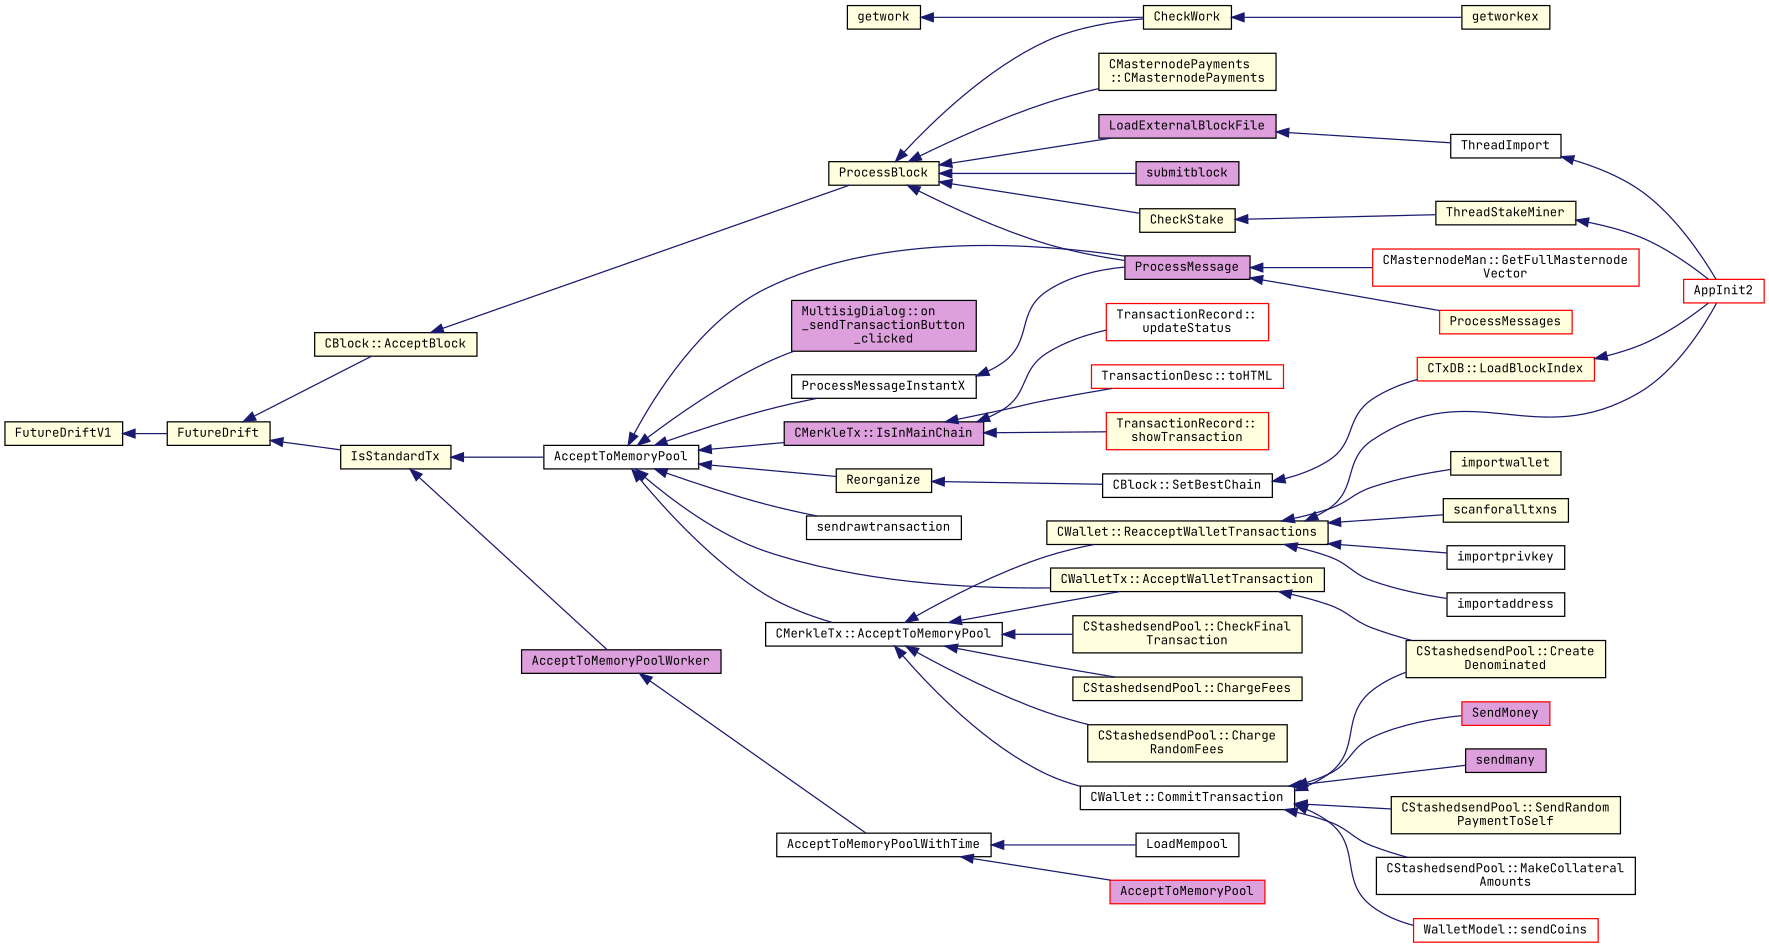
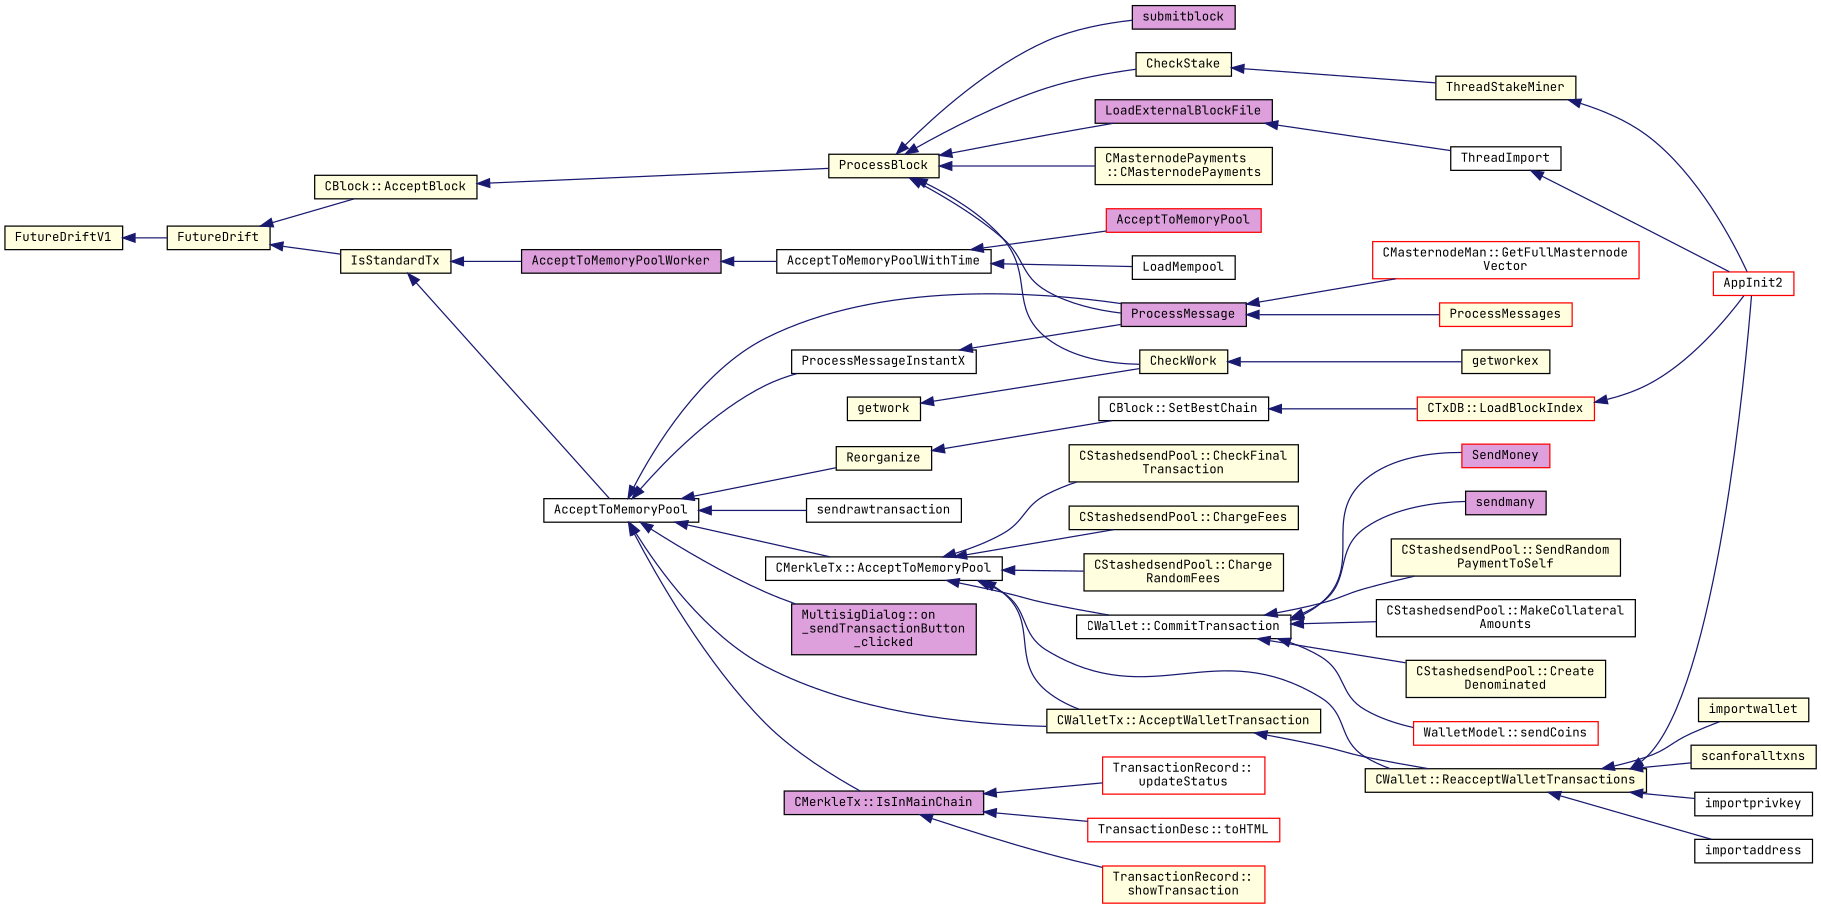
(1352, 617) -> (1347, 753)
